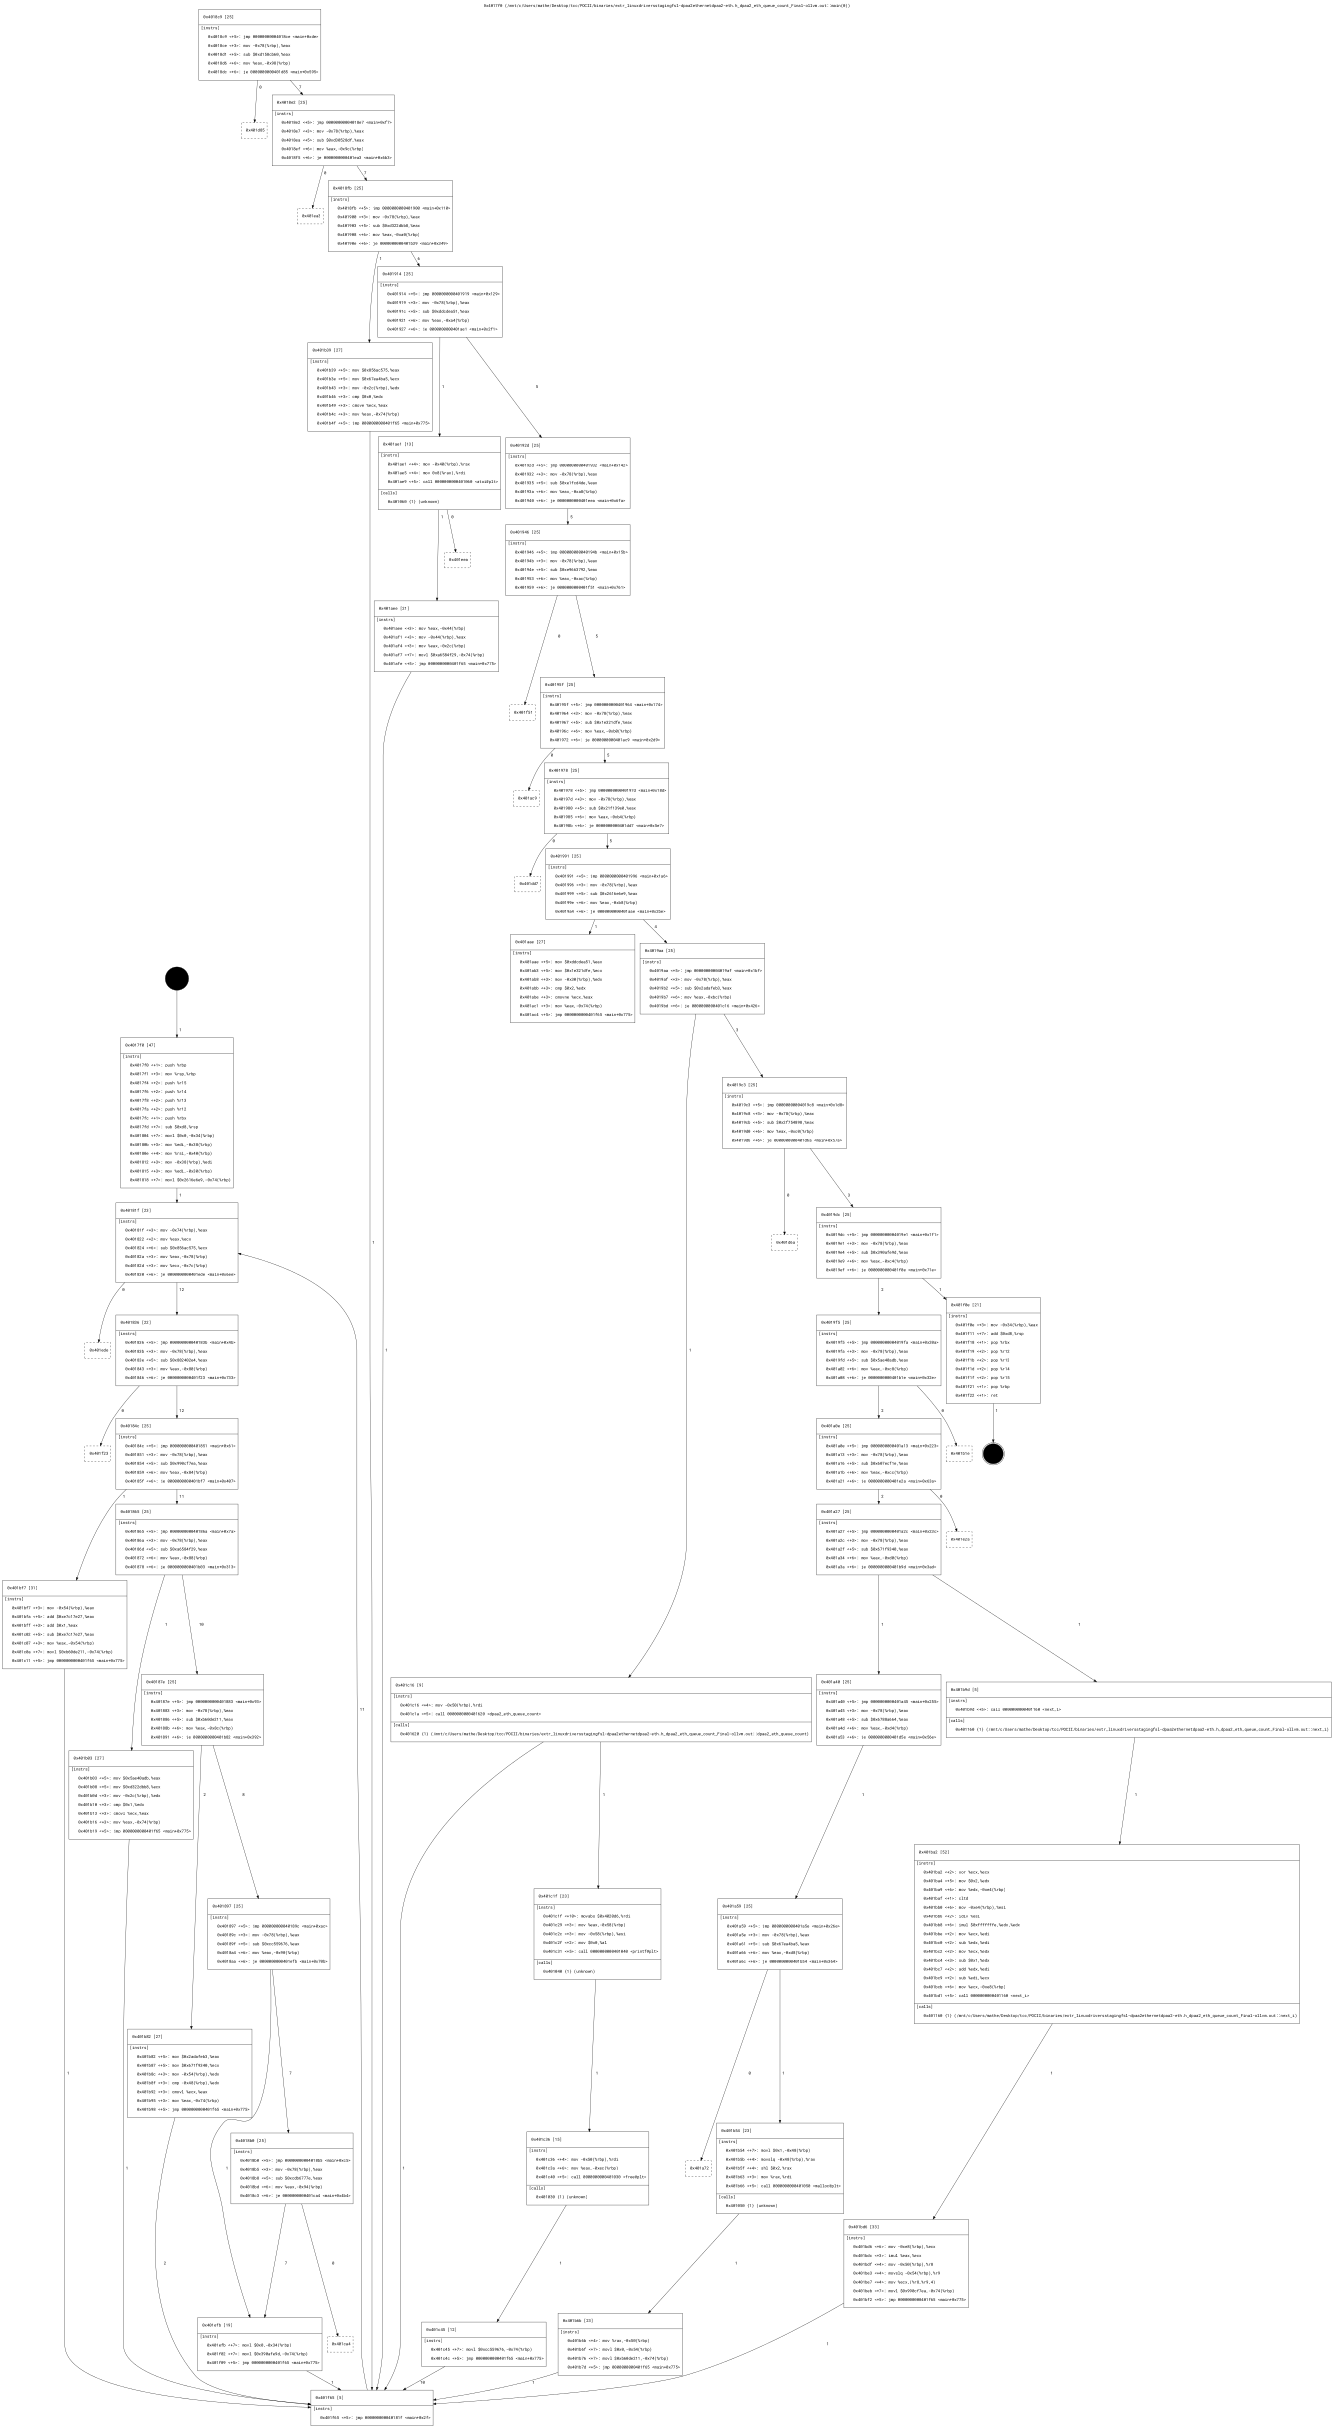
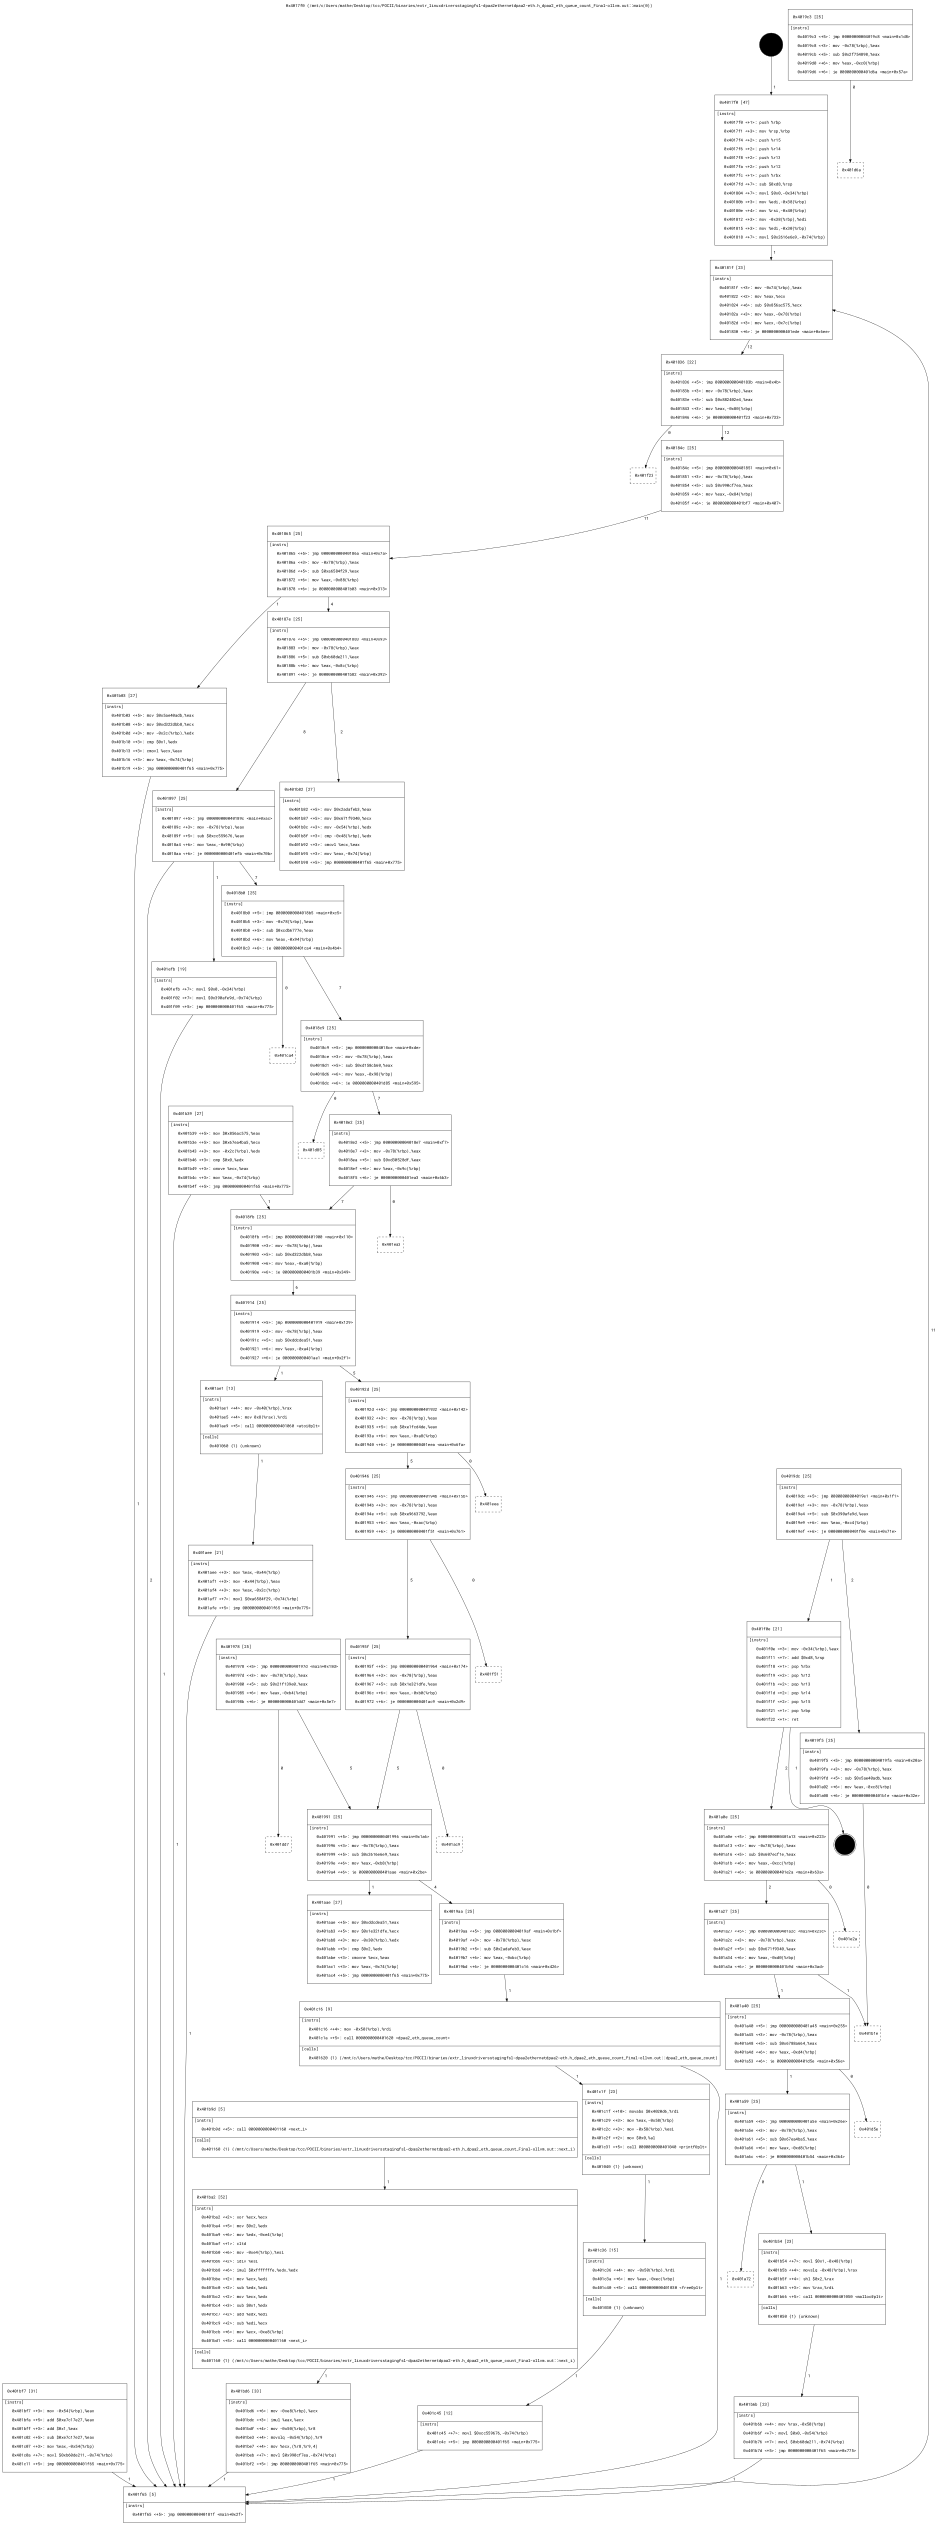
(372, 295) -> (264, 1201)
(451, 530) -> (474, 1471)
(605, 754) -> (389, 1758)
(743, 1045) -> none
(831, 1177) -> none
(98, 1350) -> none
(879, 1401) -> (777, 1767)
(97, 1530) -> none
(200, 1625) -> (331, 604)
(1013, 1628) -> (847, 1994)
none -> (868, 2129)
(275, 2259) -> (322, 987)
(163, 2308) -> (148, 1672)
(421, 2383) -> (333, 2480)
